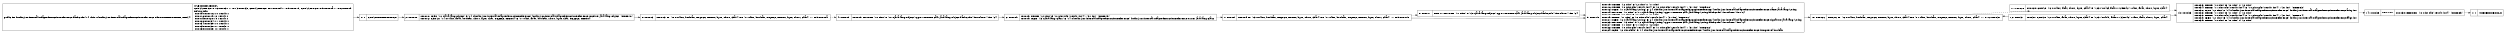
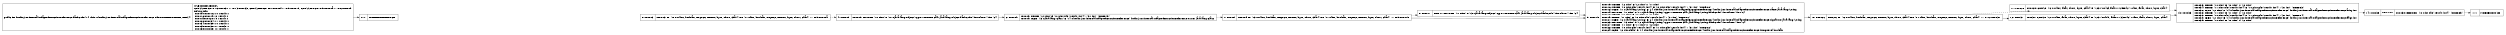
(2490, 13) -> (2490, 13)
(2007, 16) -> (2005, 19)
(382, 17) -> (382, 17)
(519, 17) -> none
